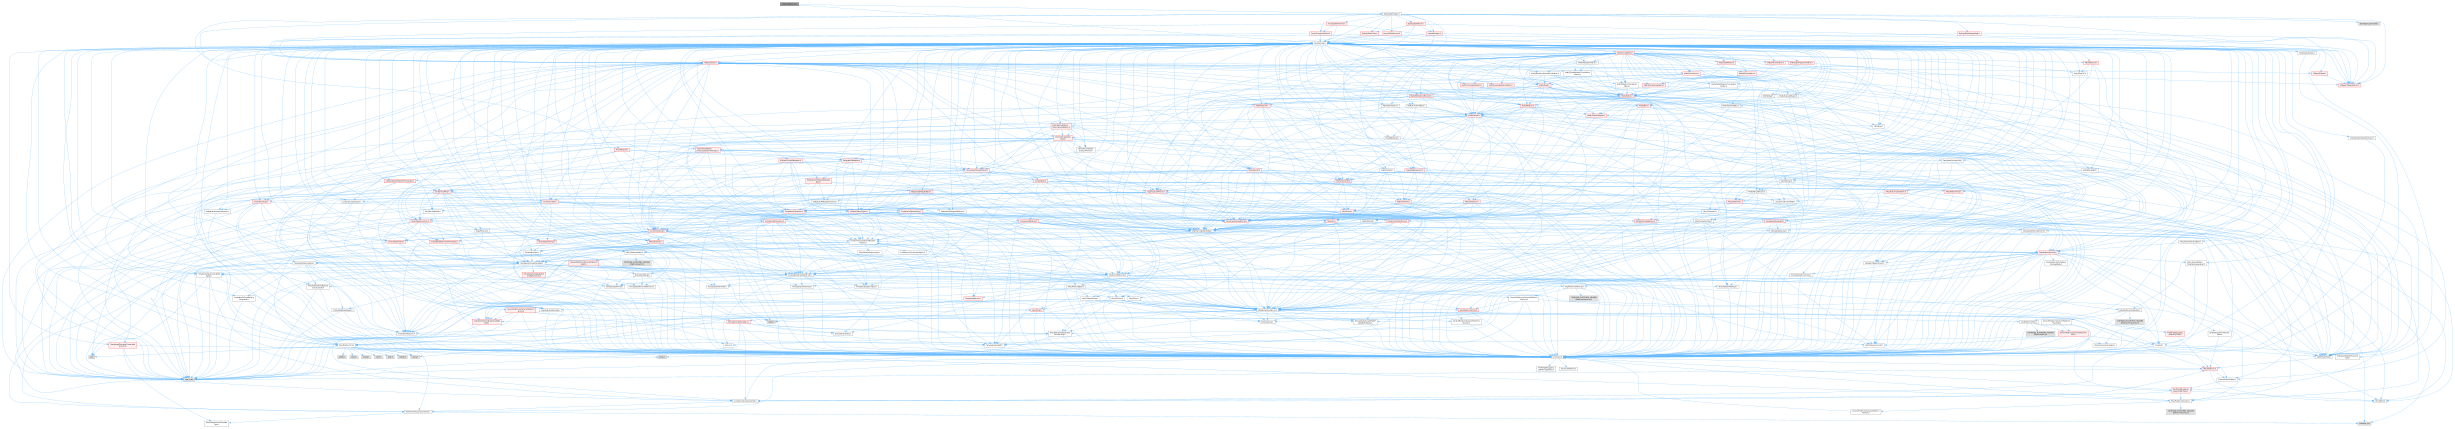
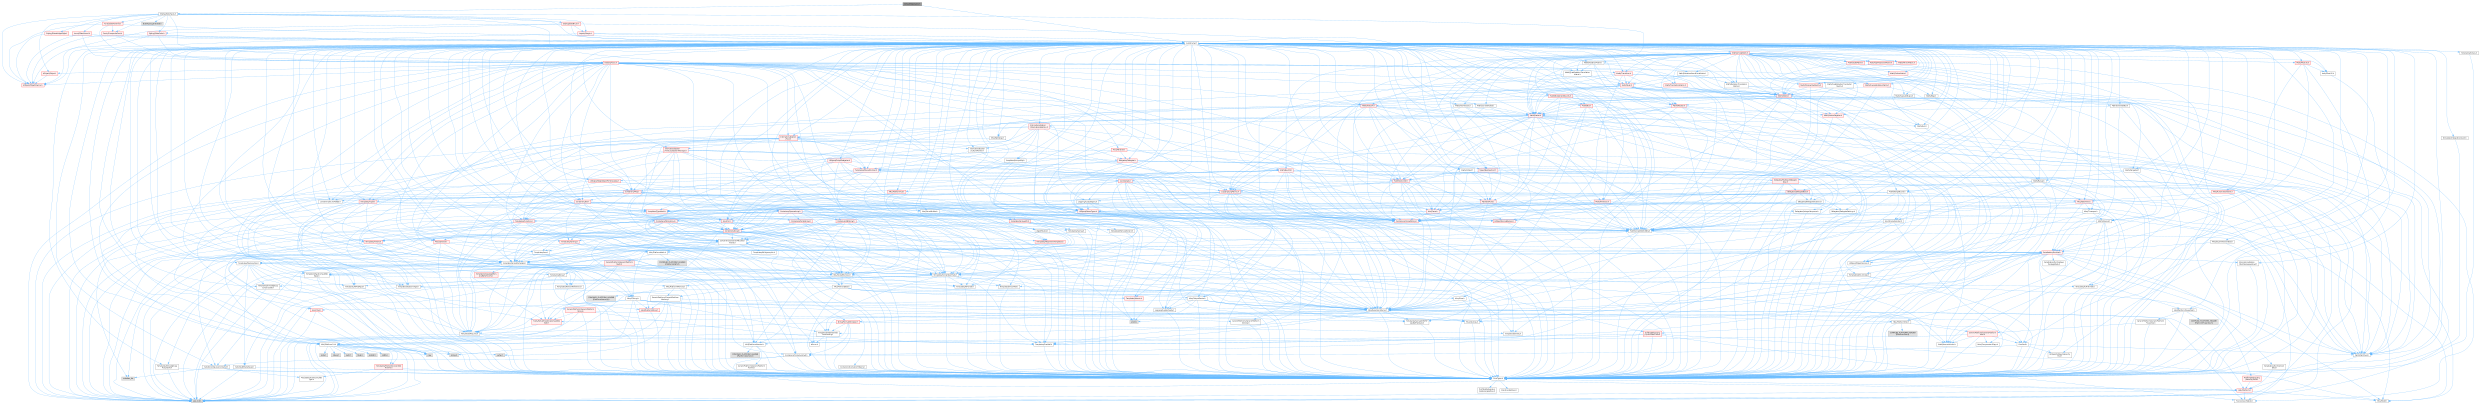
(2206, 385) -> (1947, 370)
